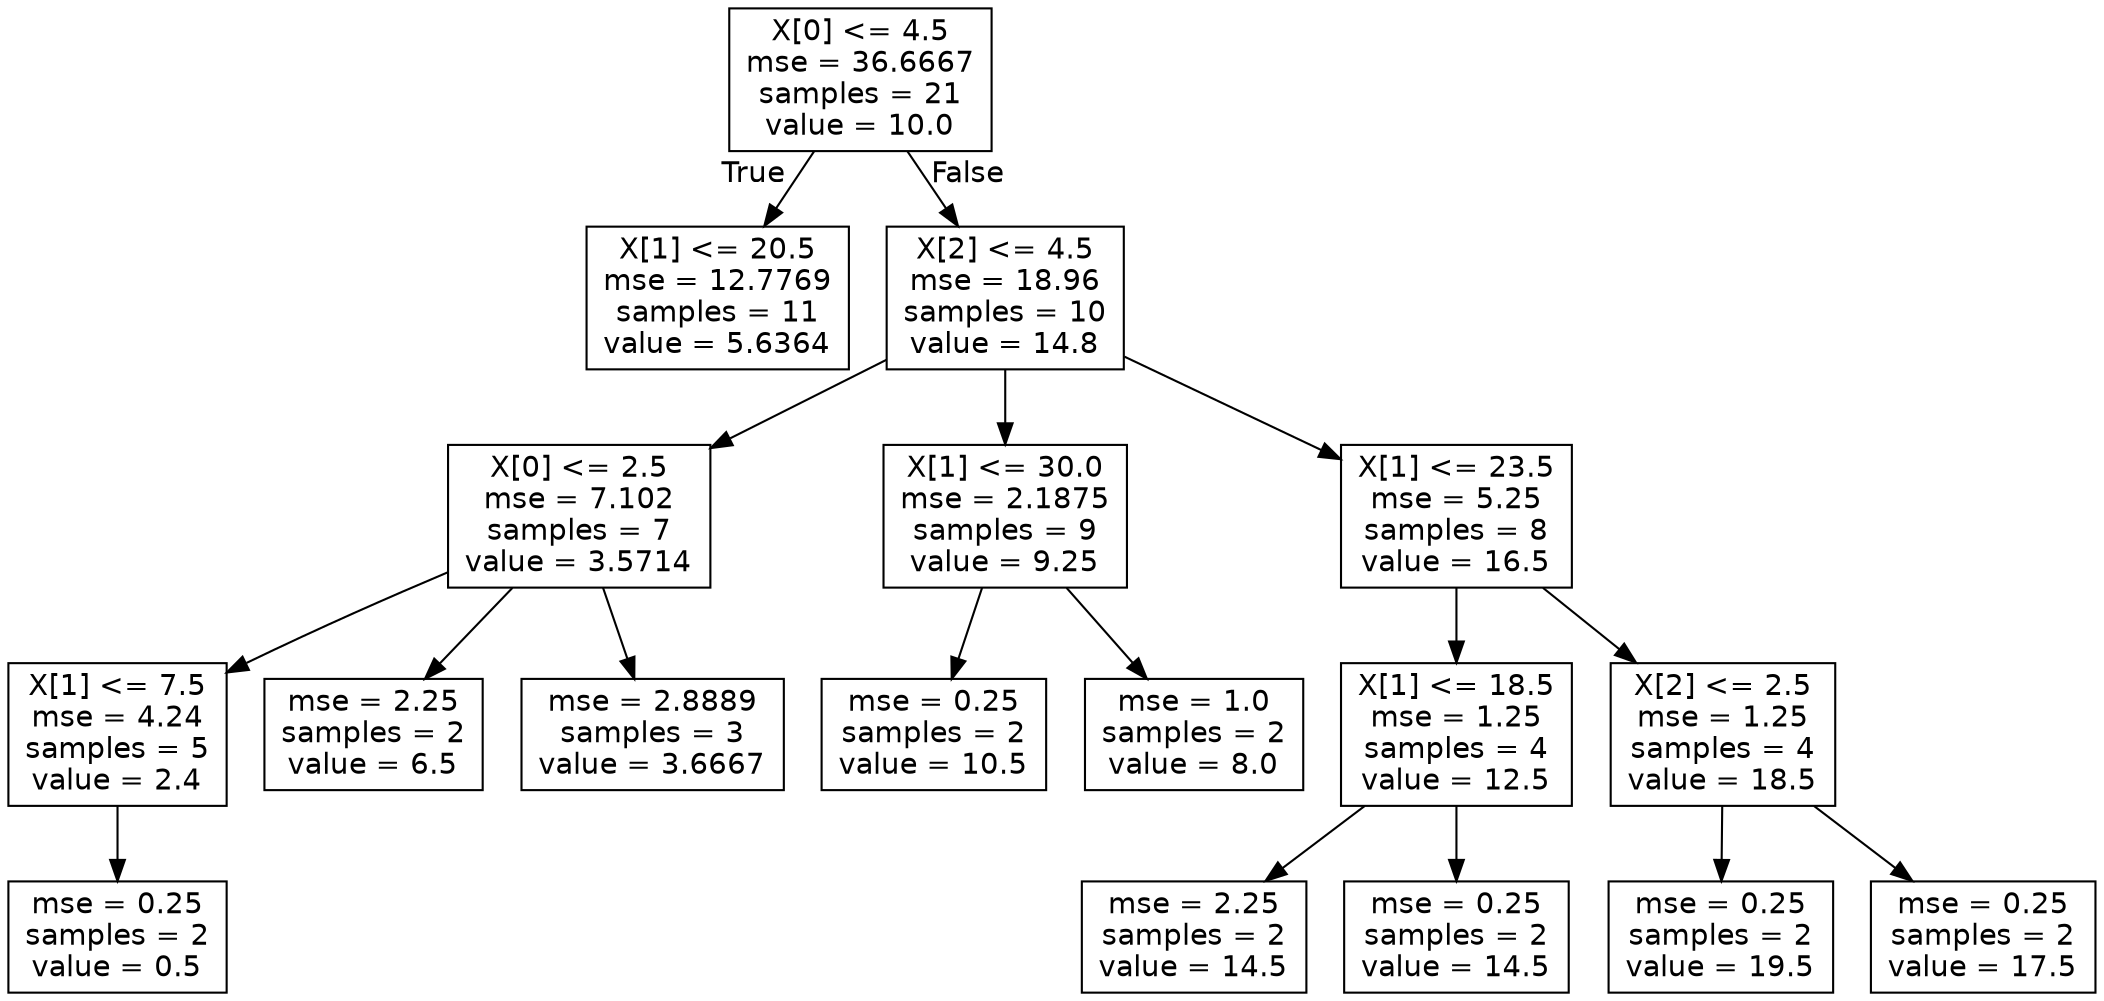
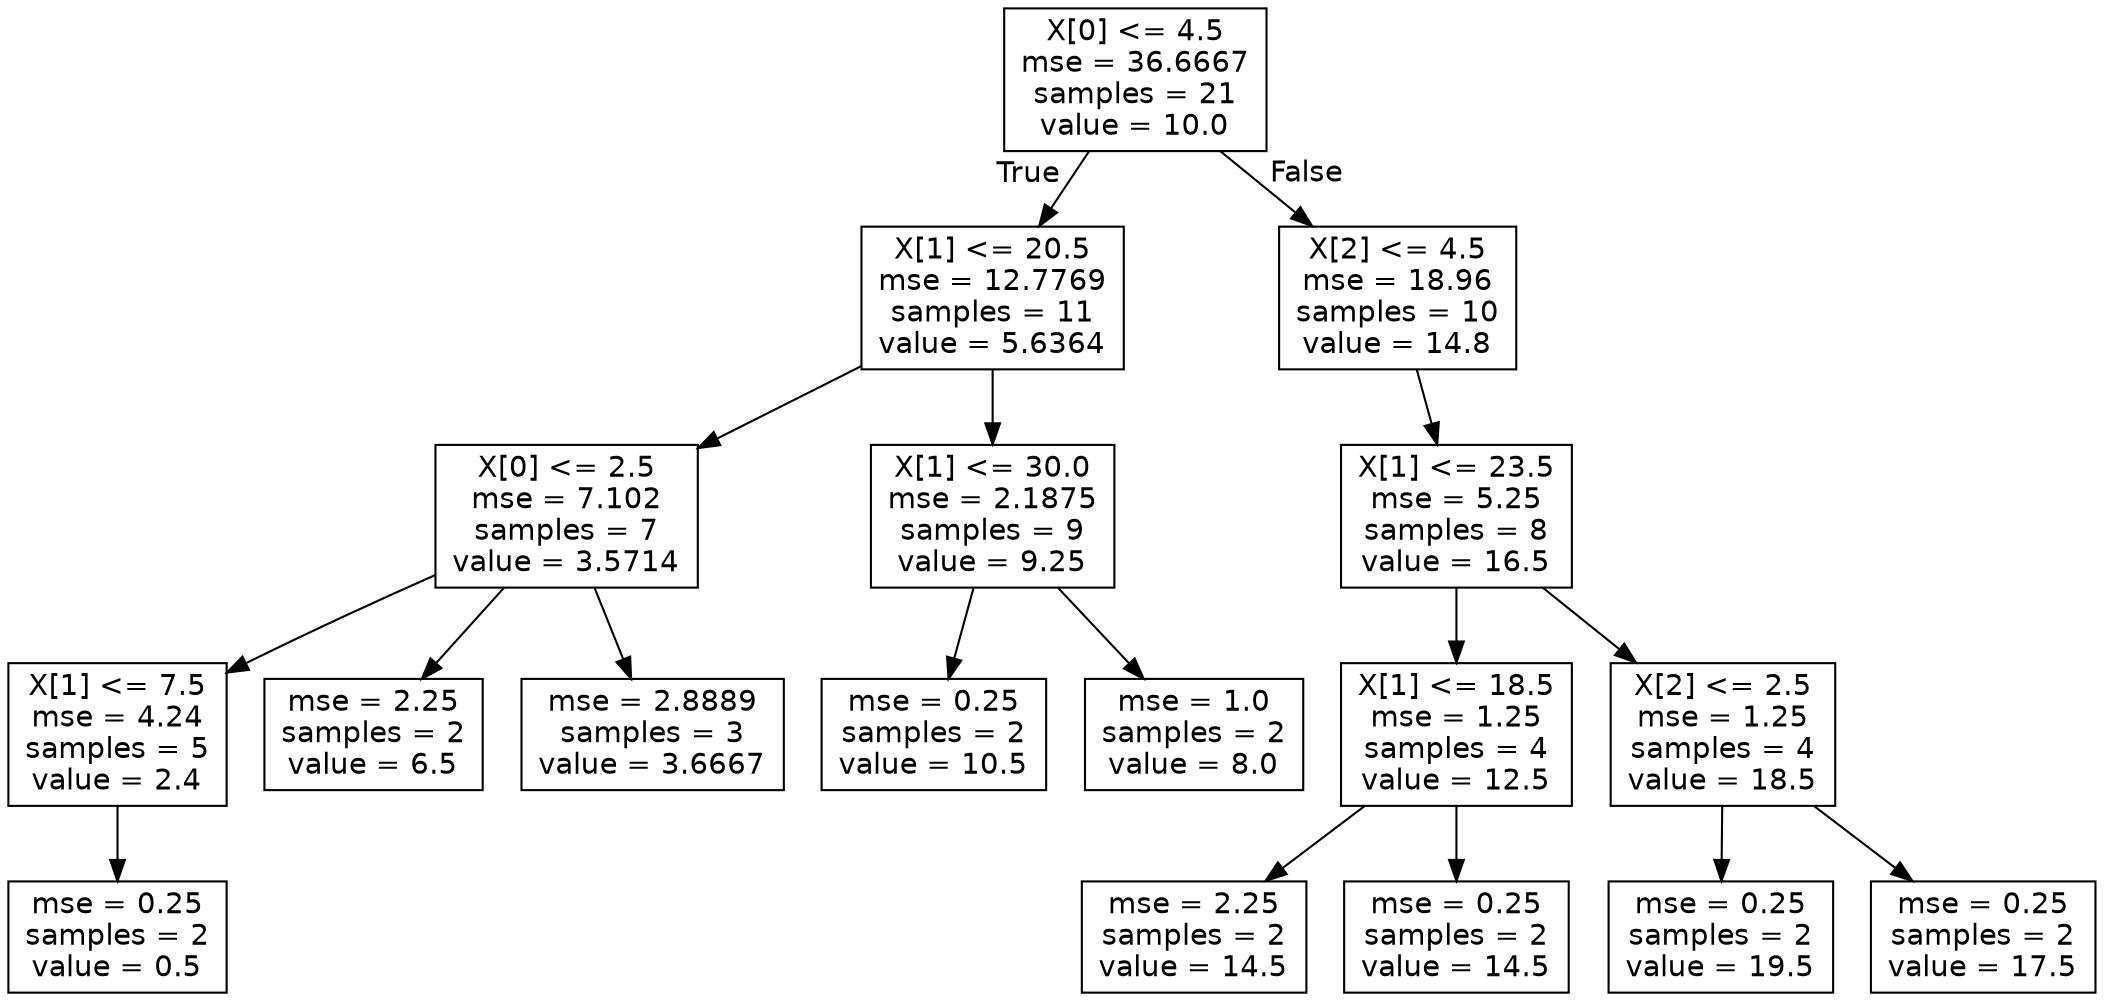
(1005, 396) -> (993, 396)
(808, 399) -> (789, 402)
